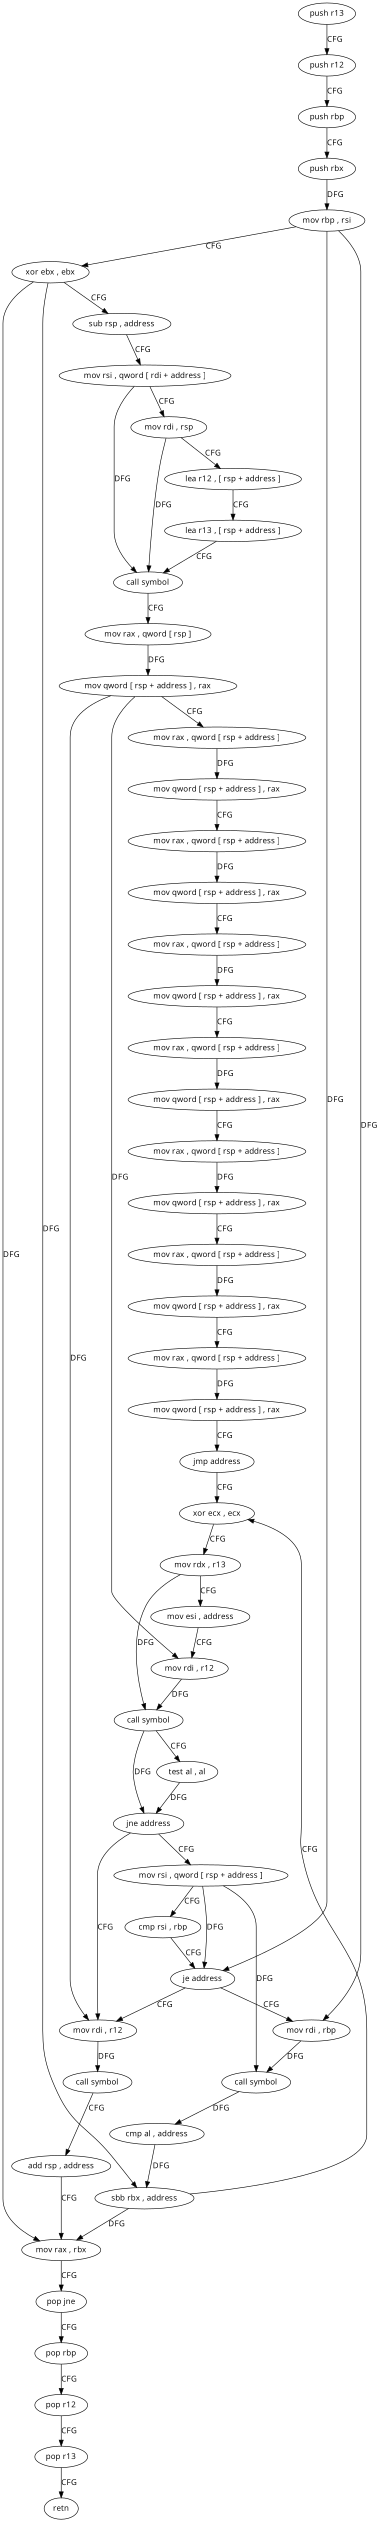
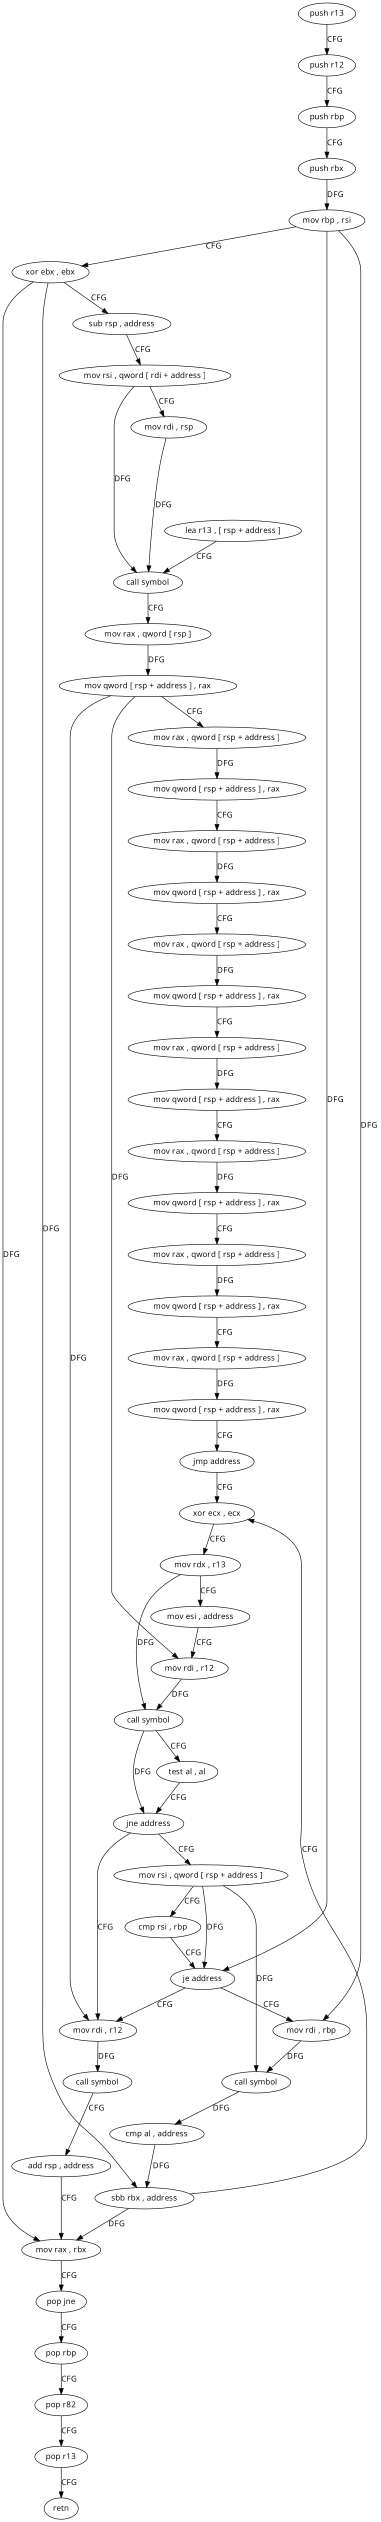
(233, 479) -> none
(179, 1798) -> (179, 1798)
(61, 2405) -> (61, 2405)
